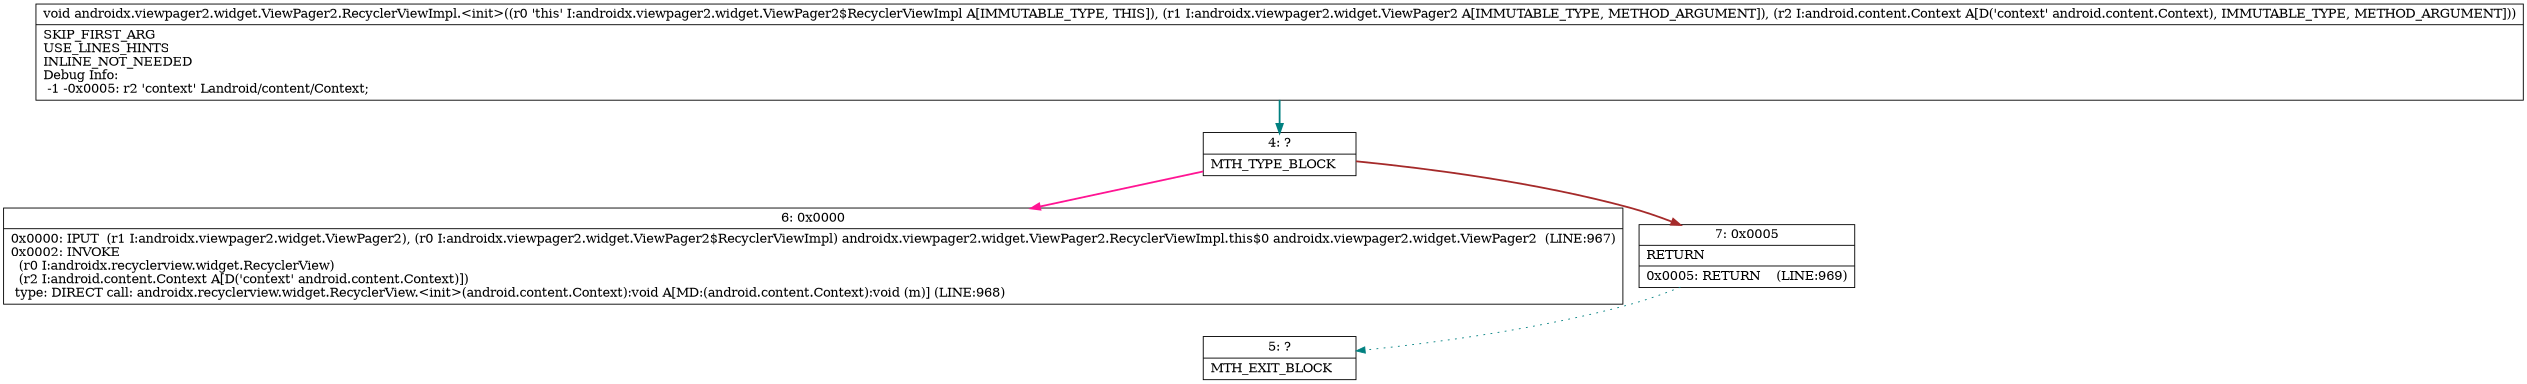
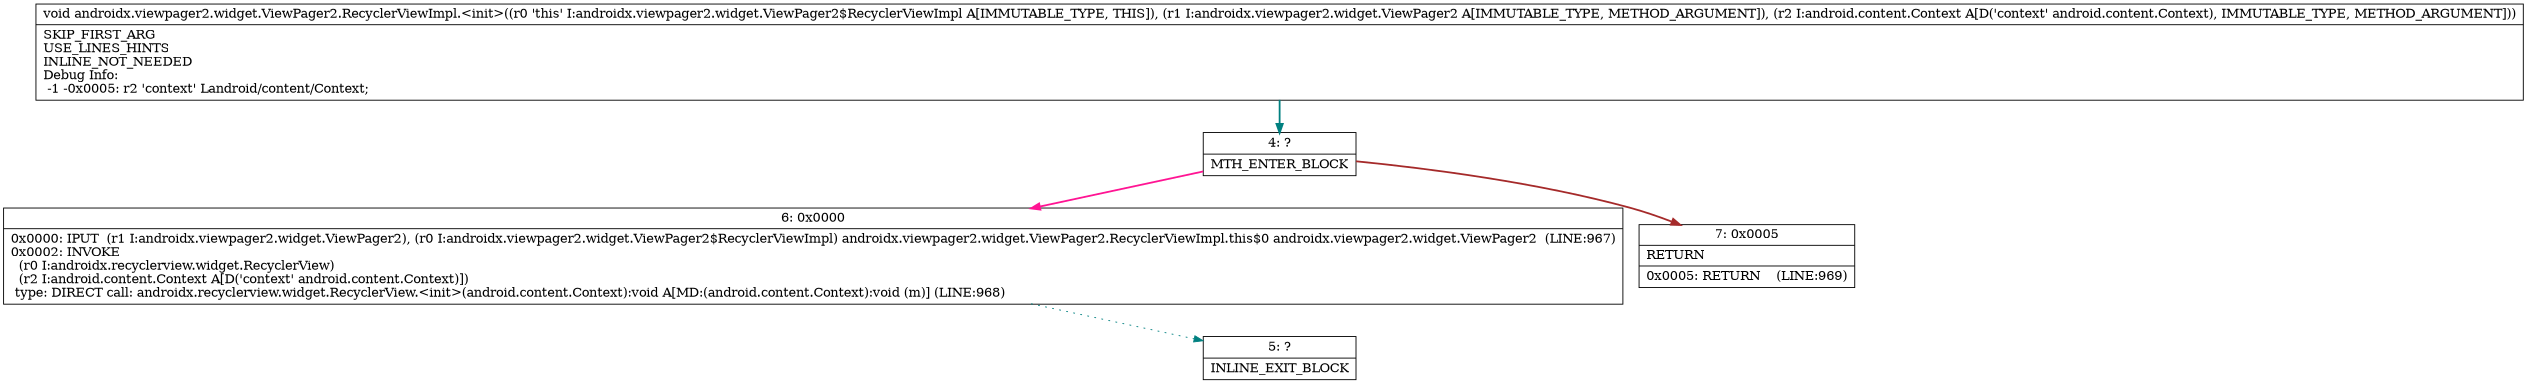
(1273, 164) -> (1280, 164)
(1525, 328) -> (1113, 321)
(1272, 368) -> (1280, 368)
